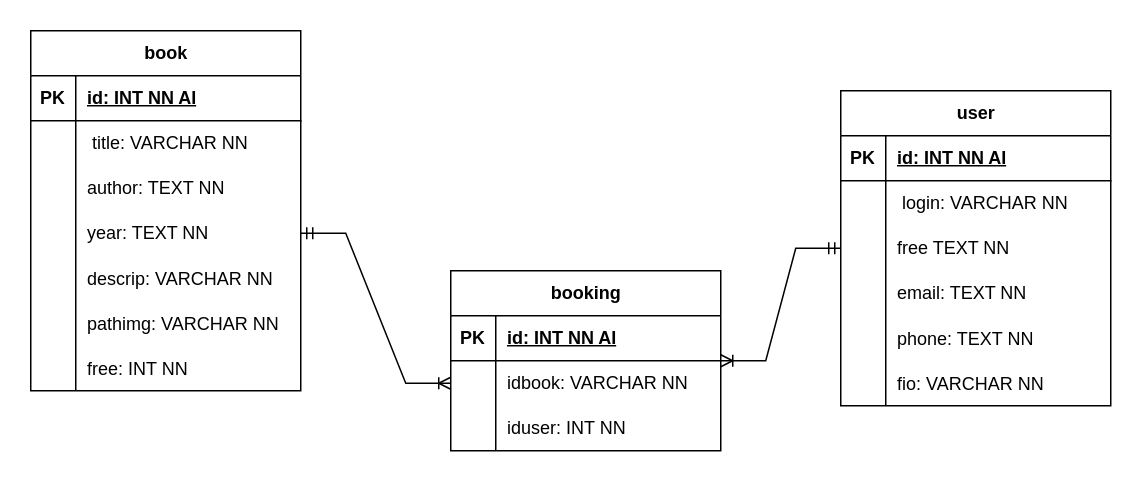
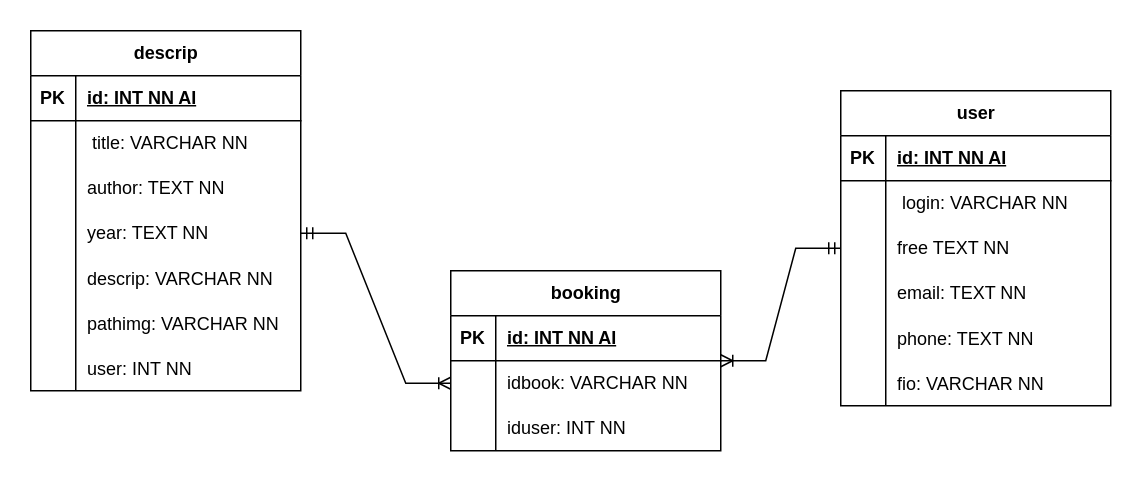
(167, 53) -> (167, 53)
(140, 369) -> (140, 369)
